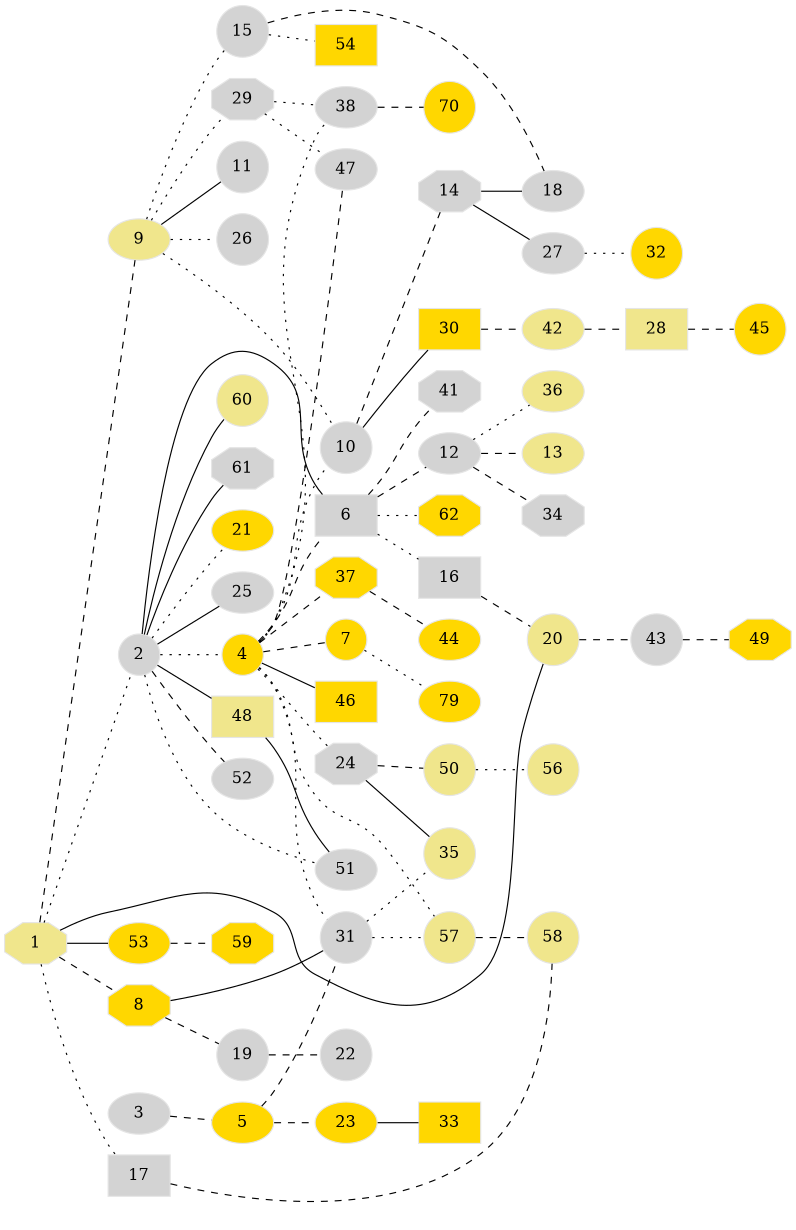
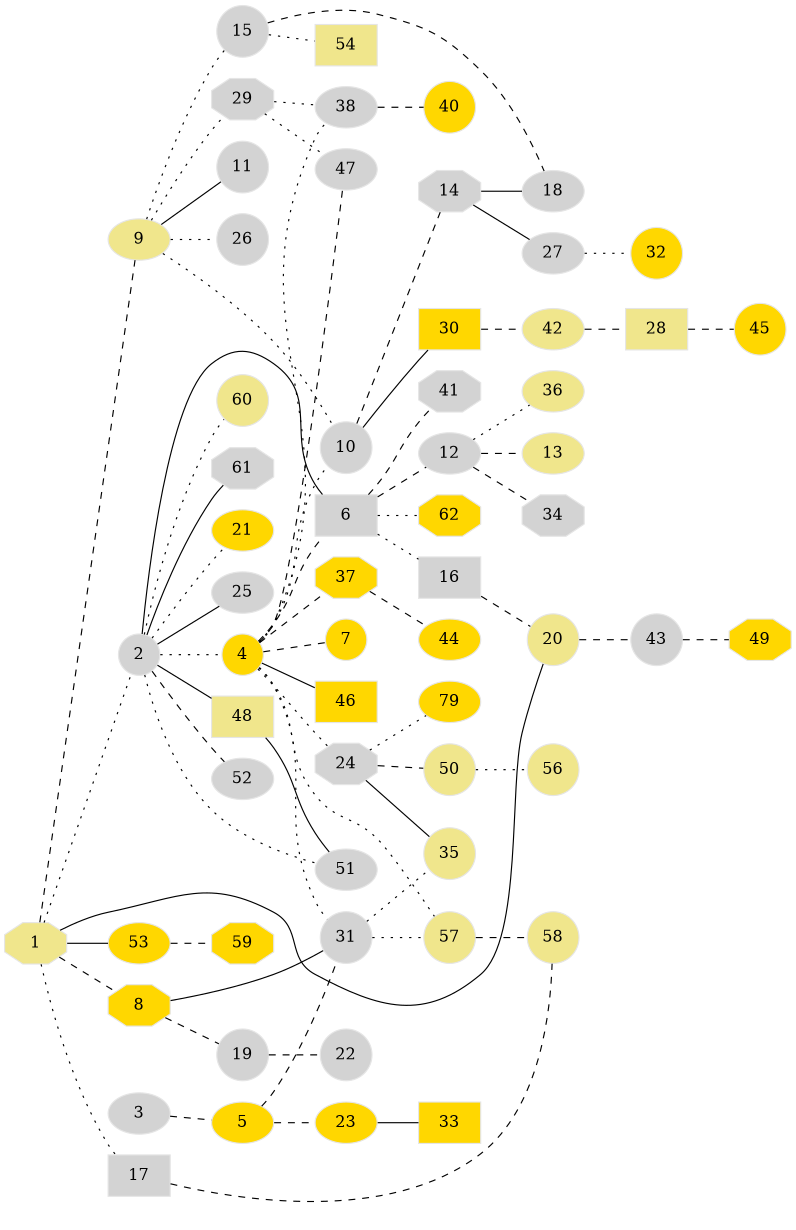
(346, 45) -> (346, 45)
(450, 107) -> (450, 107)
(175, 523) -> (175, 523)
(395, 669) -> (398, 733)
